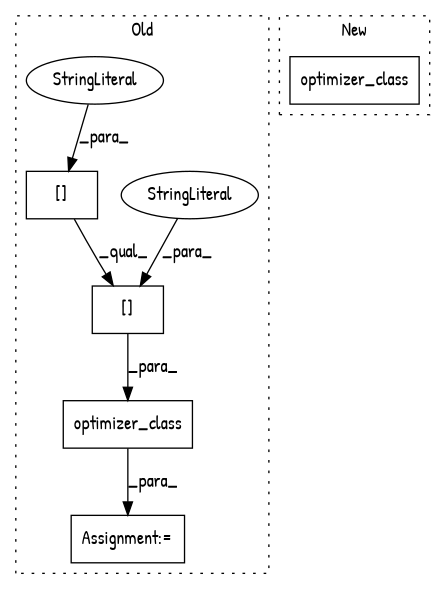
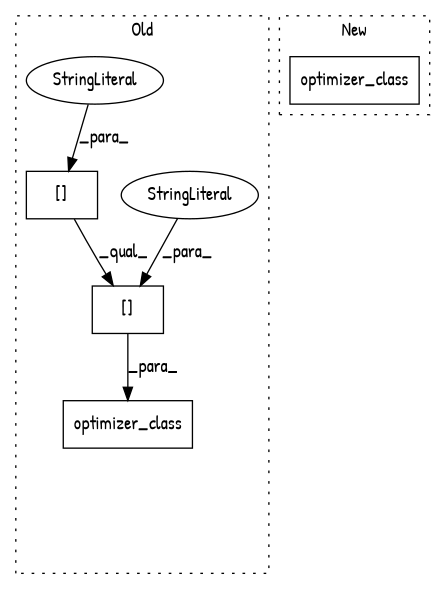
(128, 539) -> none
